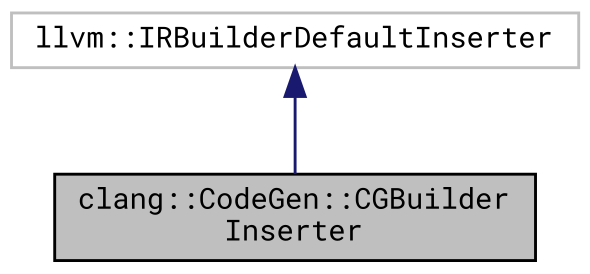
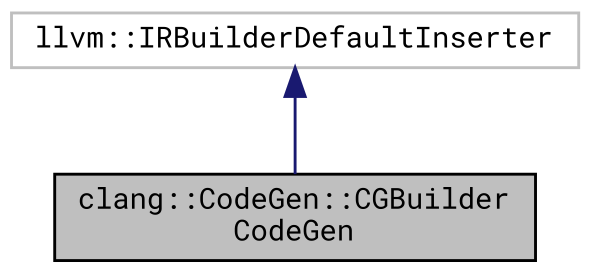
(295, 217) -> (295, 217)
